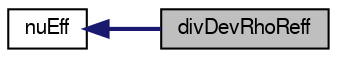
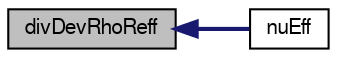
(134, 29) -> (223, 29)
